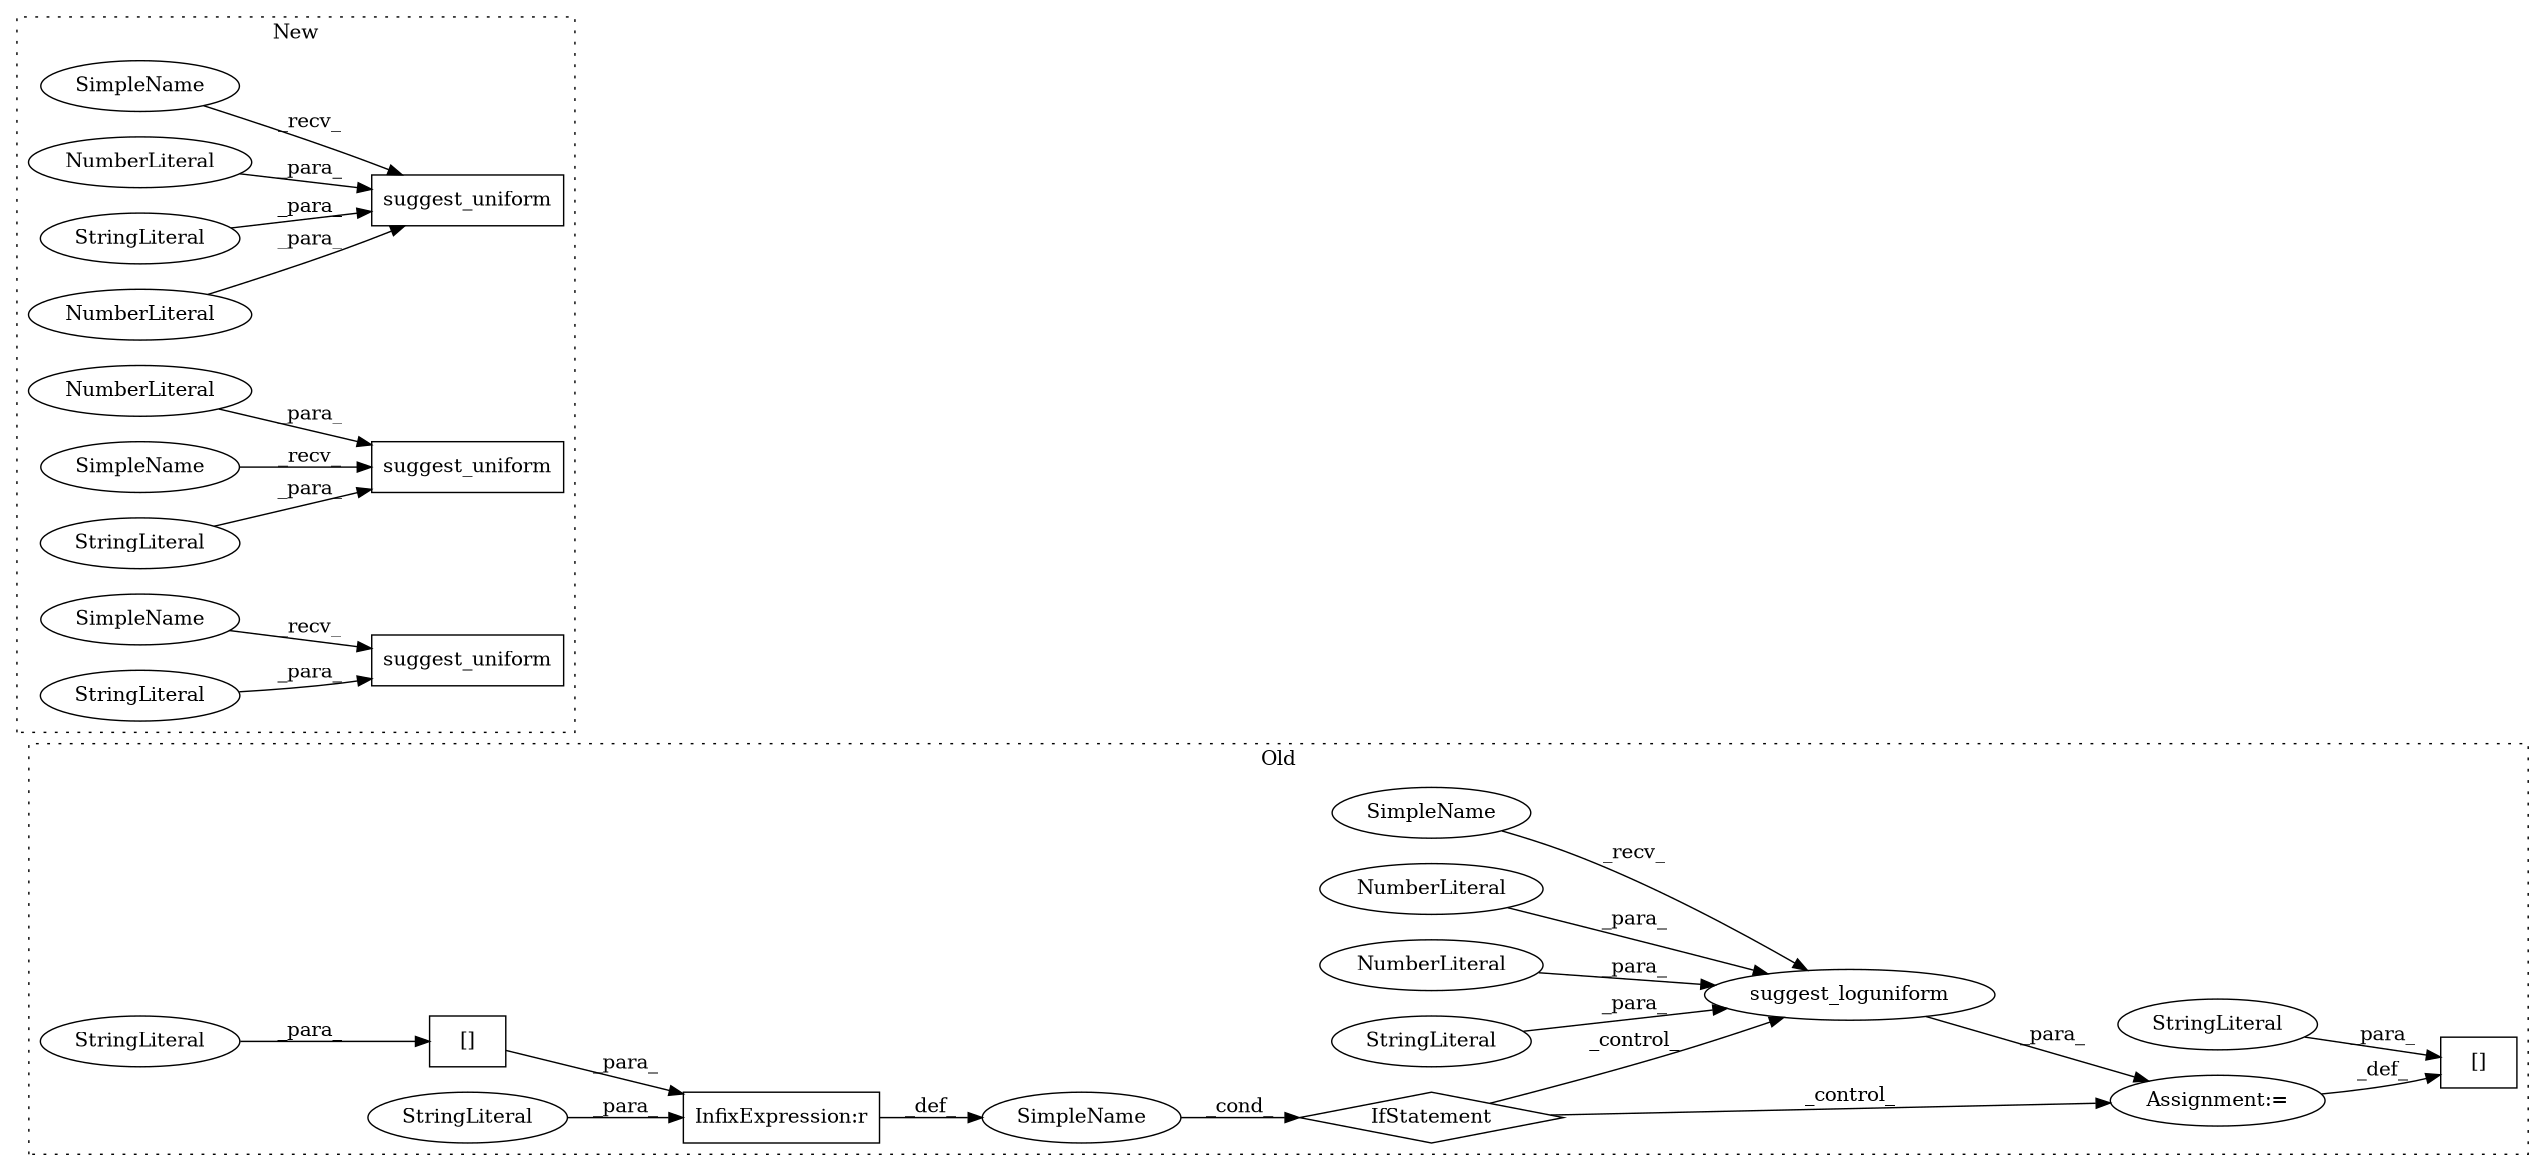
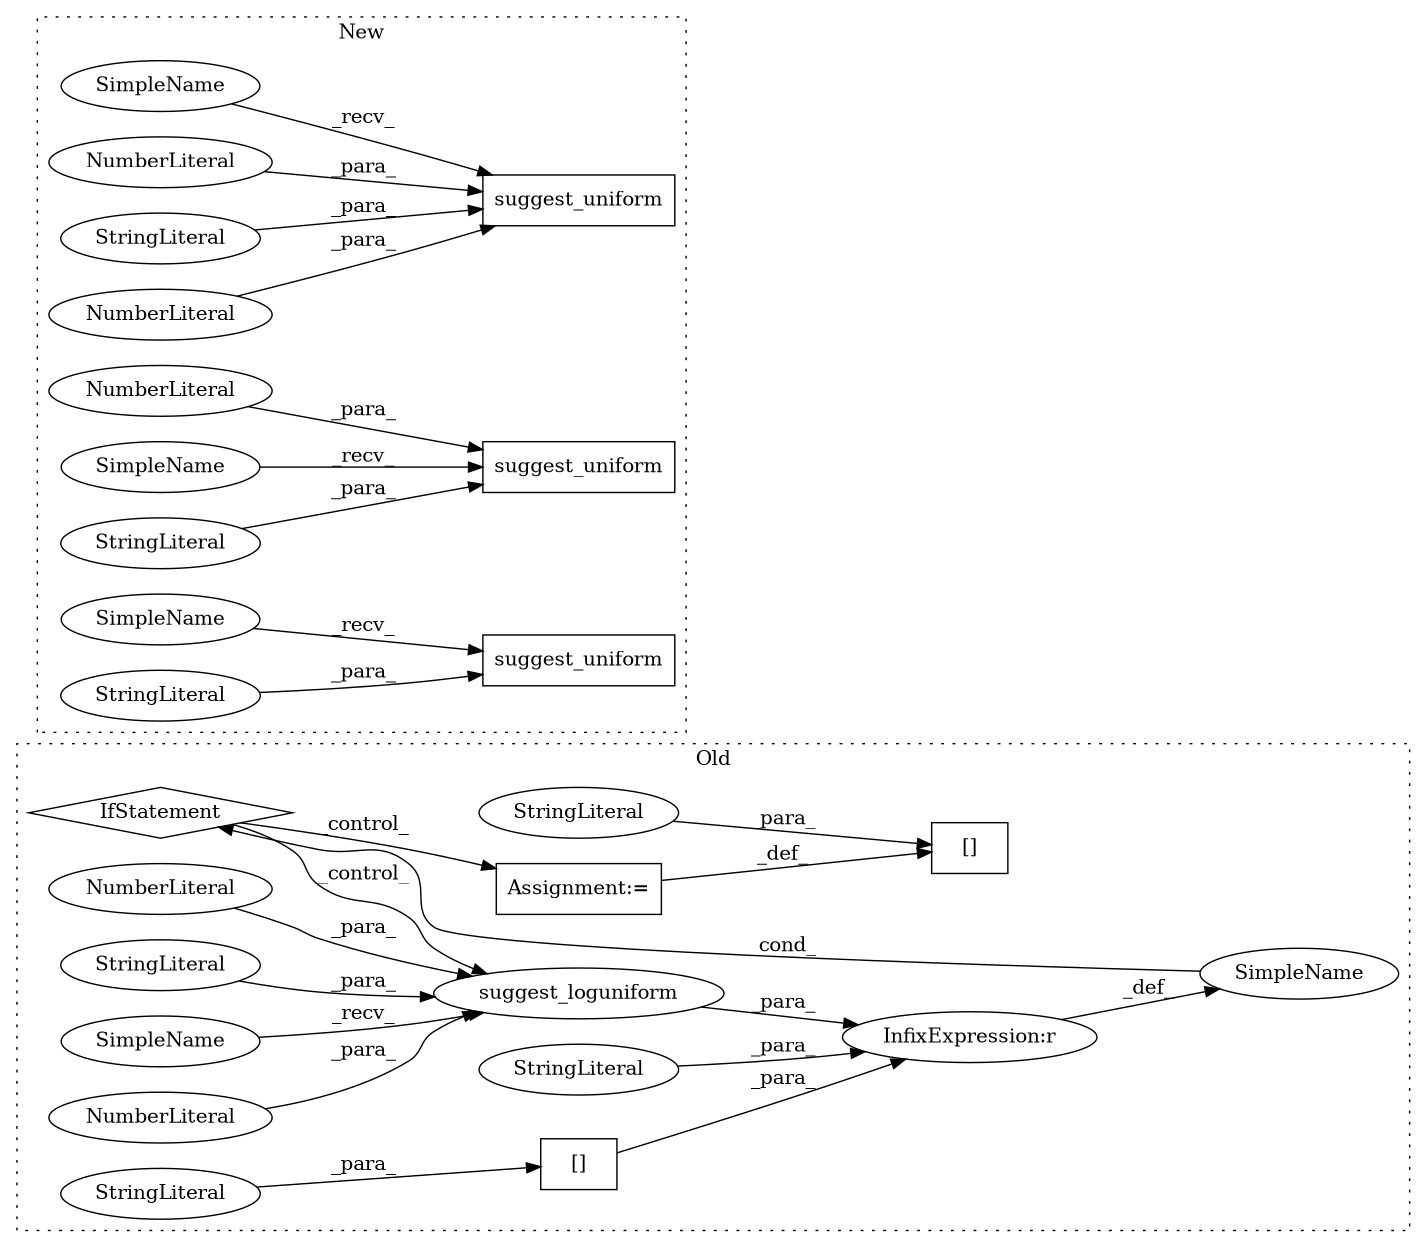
(2030, 1047) -> (772, 1015)
(2218, 1101) -> (579, 889)
(781, 1118) -> (970, 1037)
